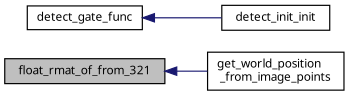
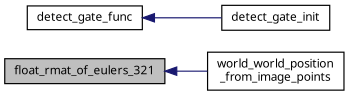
(276, 18) -> (276, 18)
(85, 71) -> (85, 71)
(276, 71) -> (276, 71)
